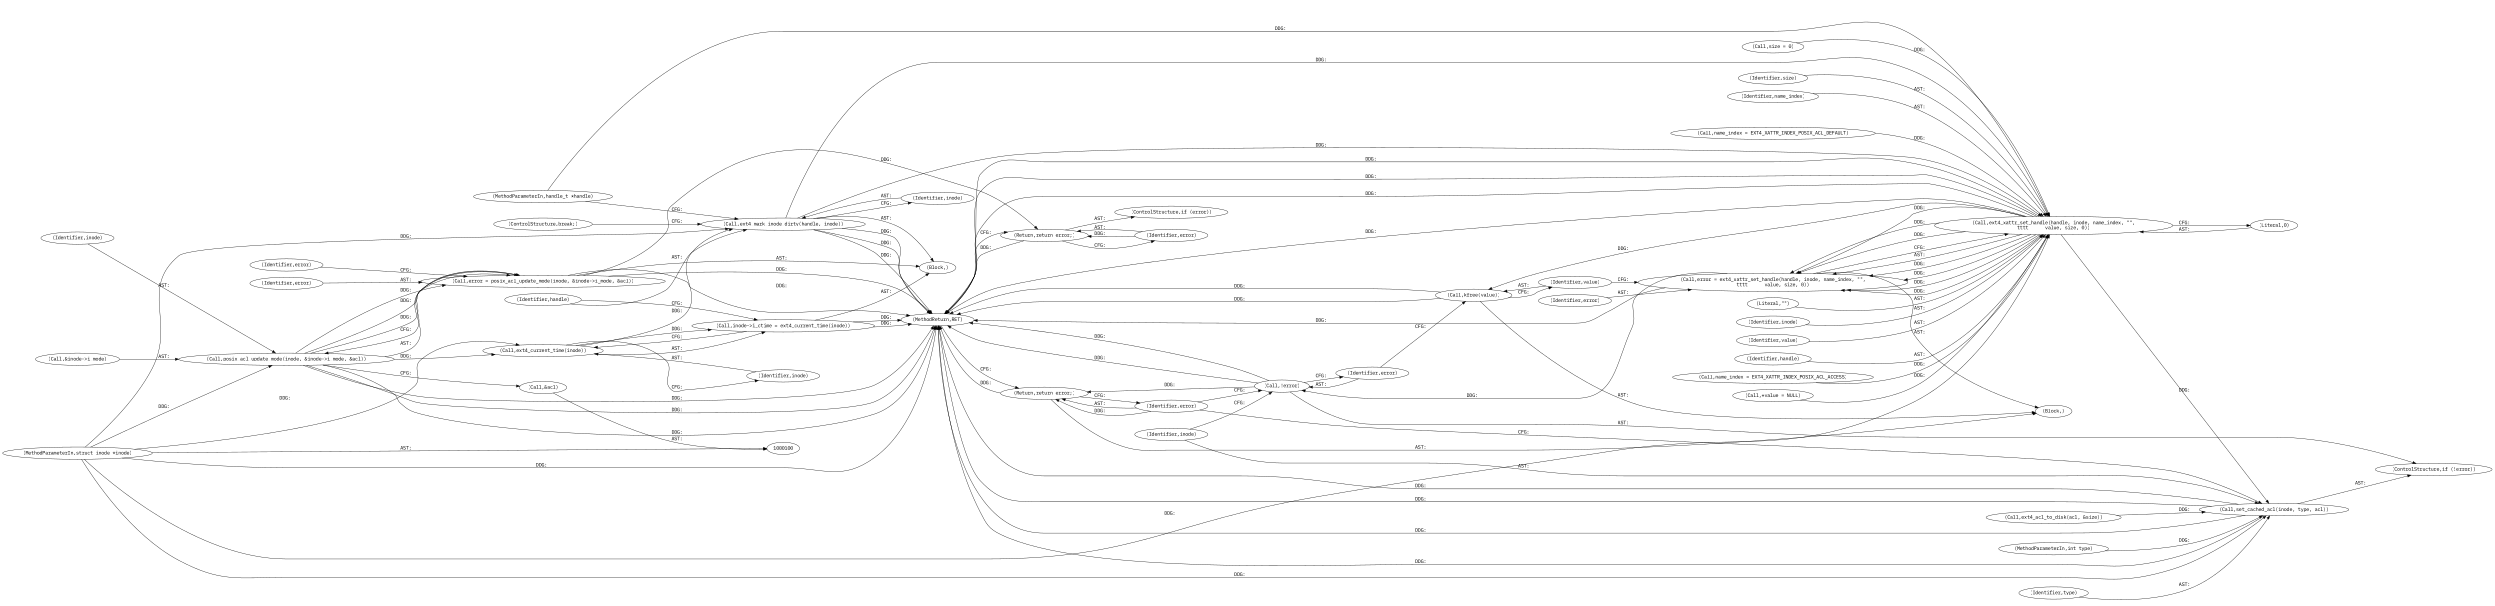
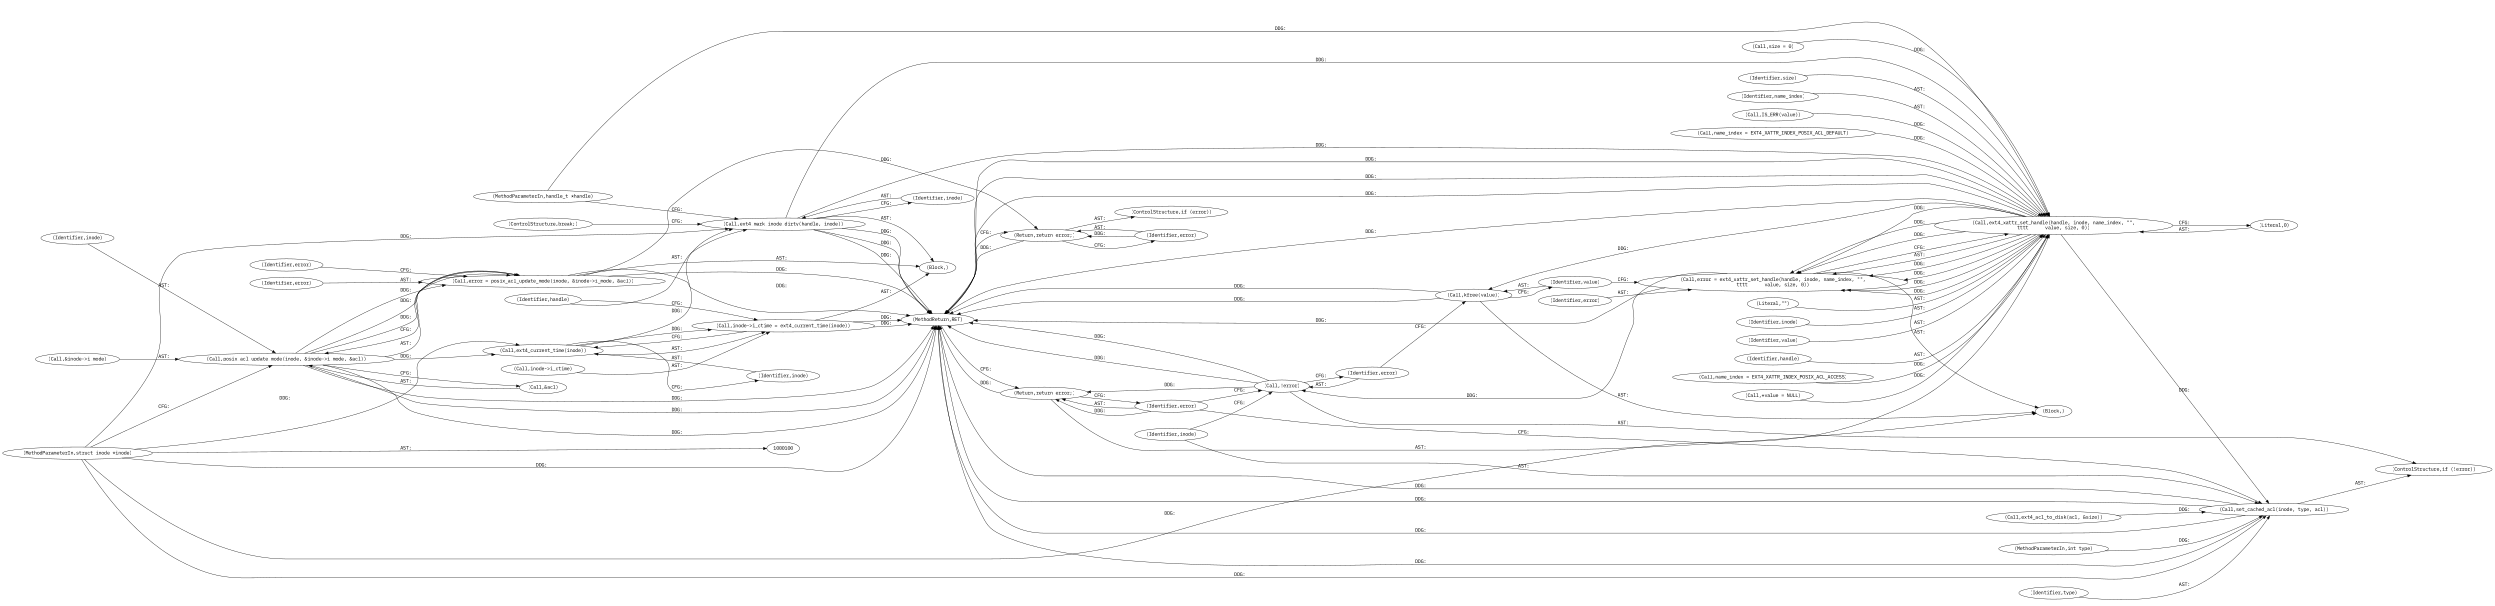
none -> (1773, 115)
none -> (543, 369)
(165, 407) -> (165, 407)
(660, 438) -> (420, 386)
